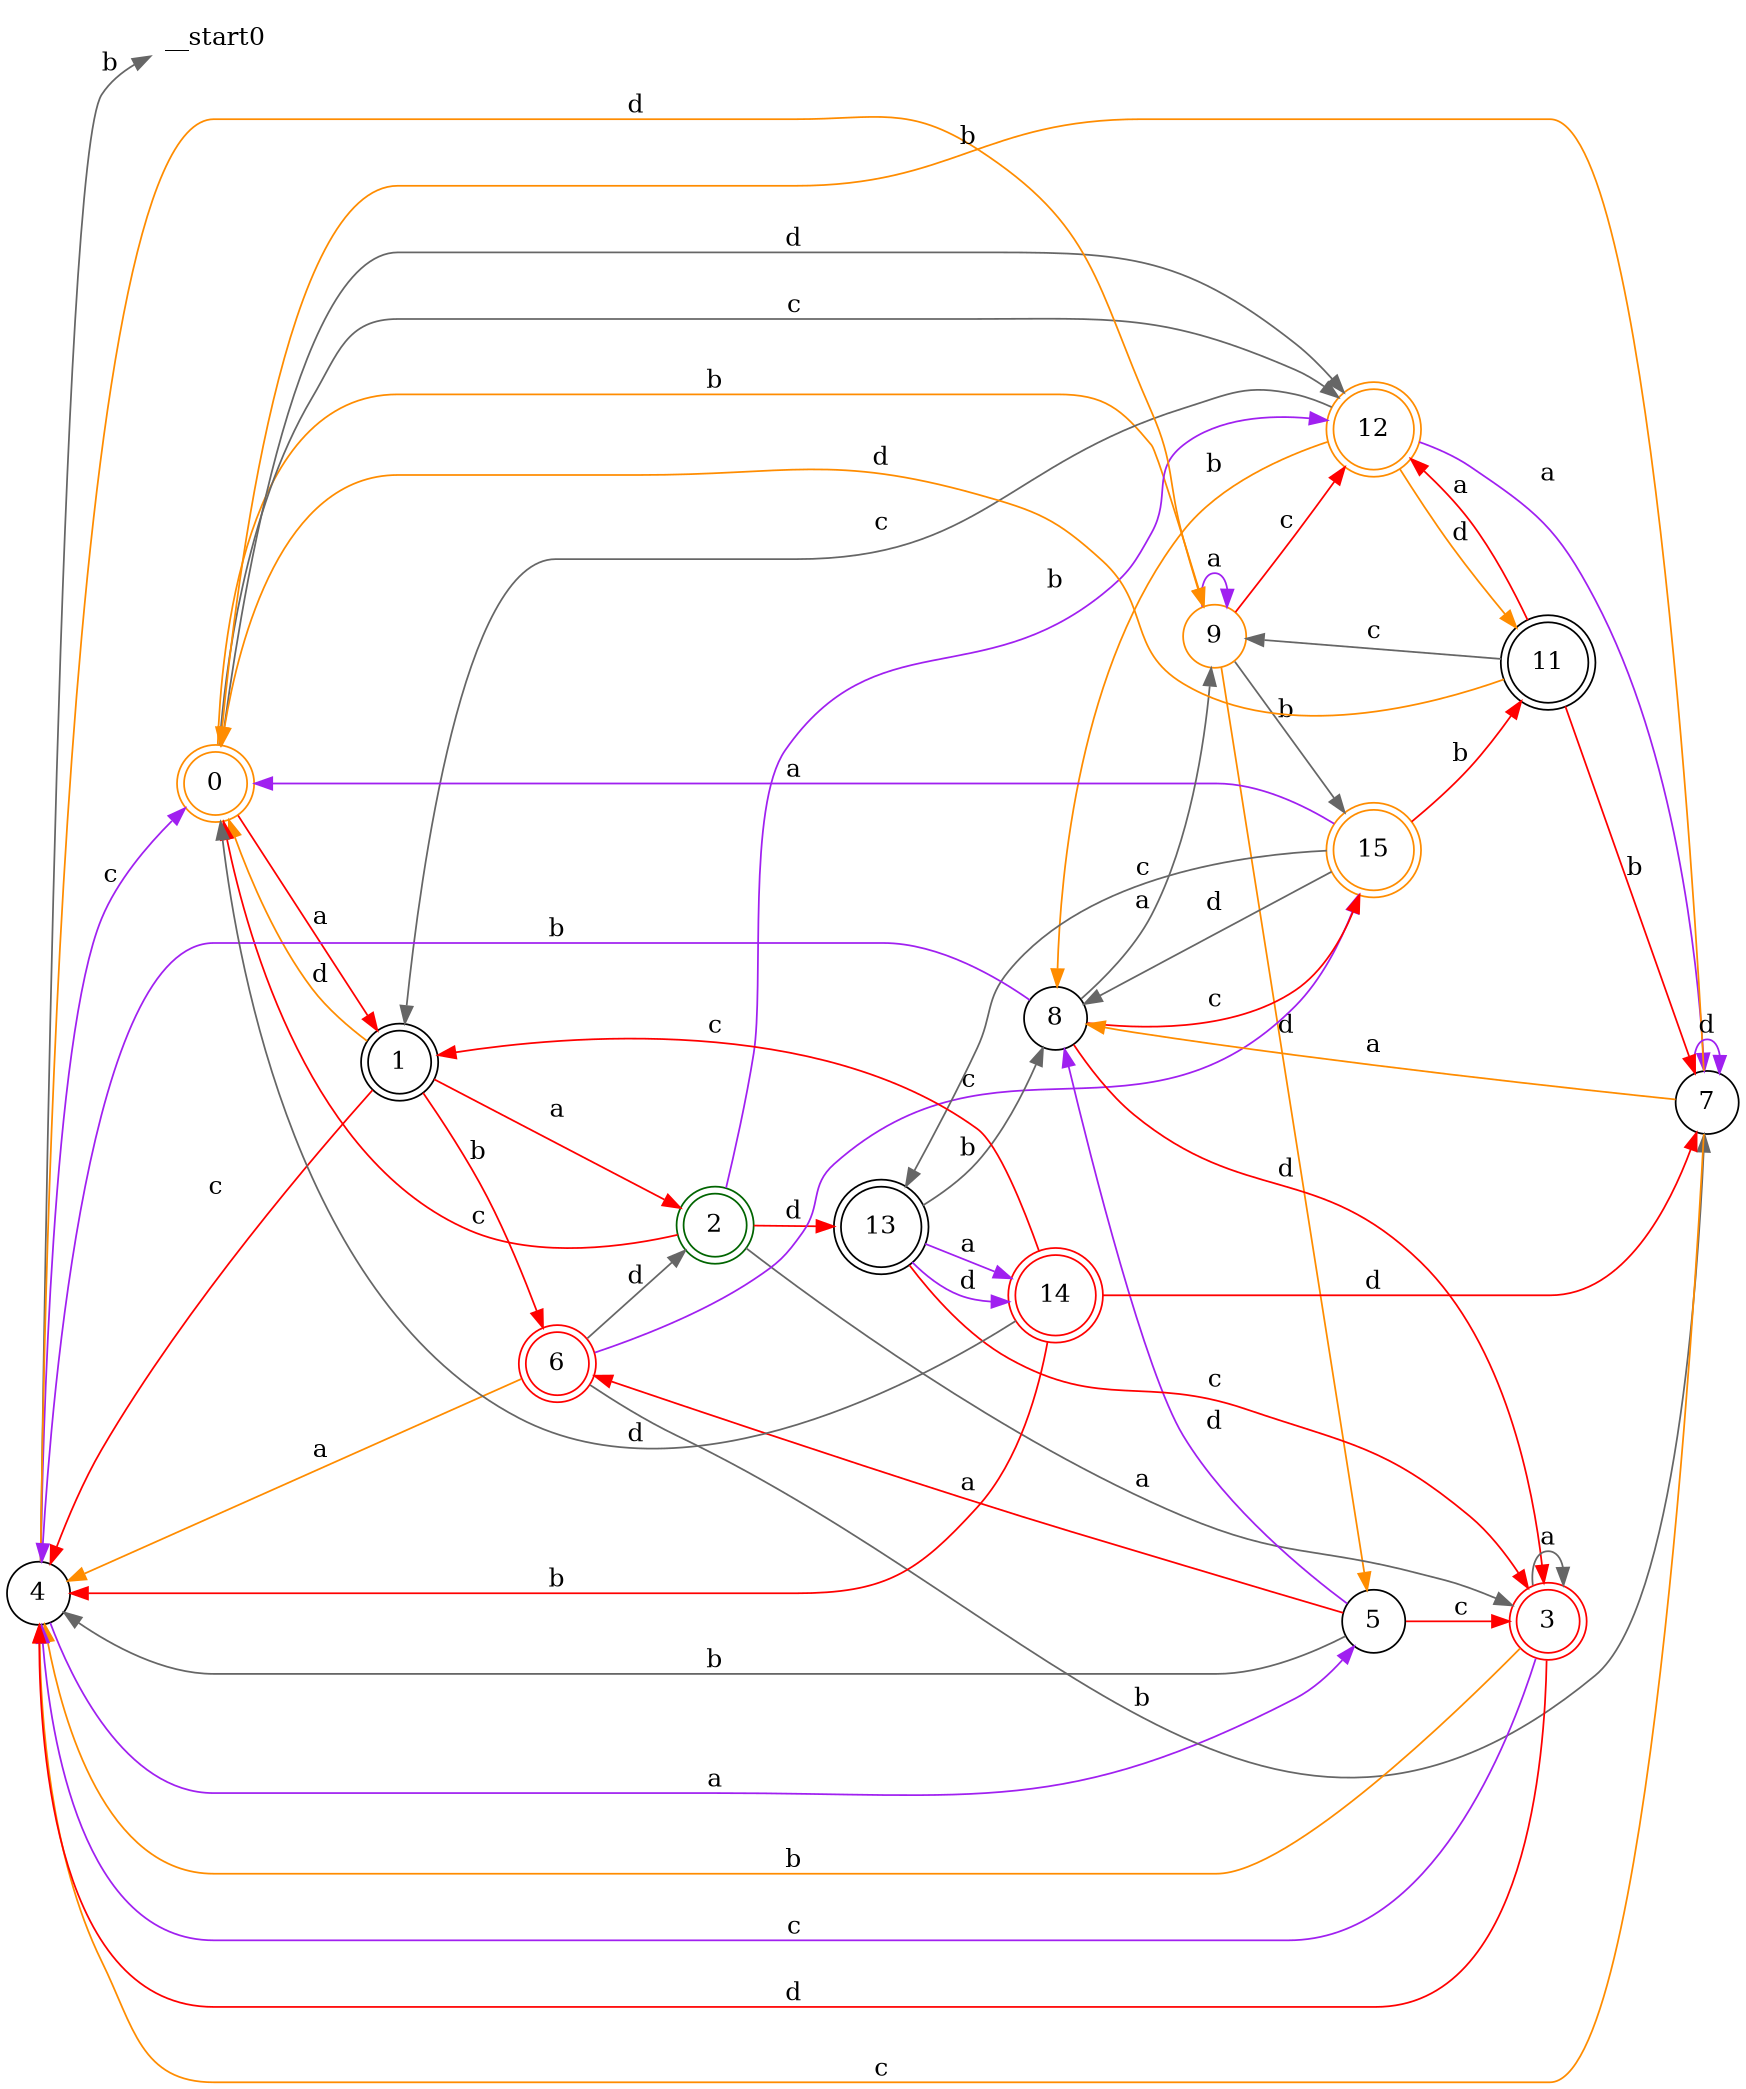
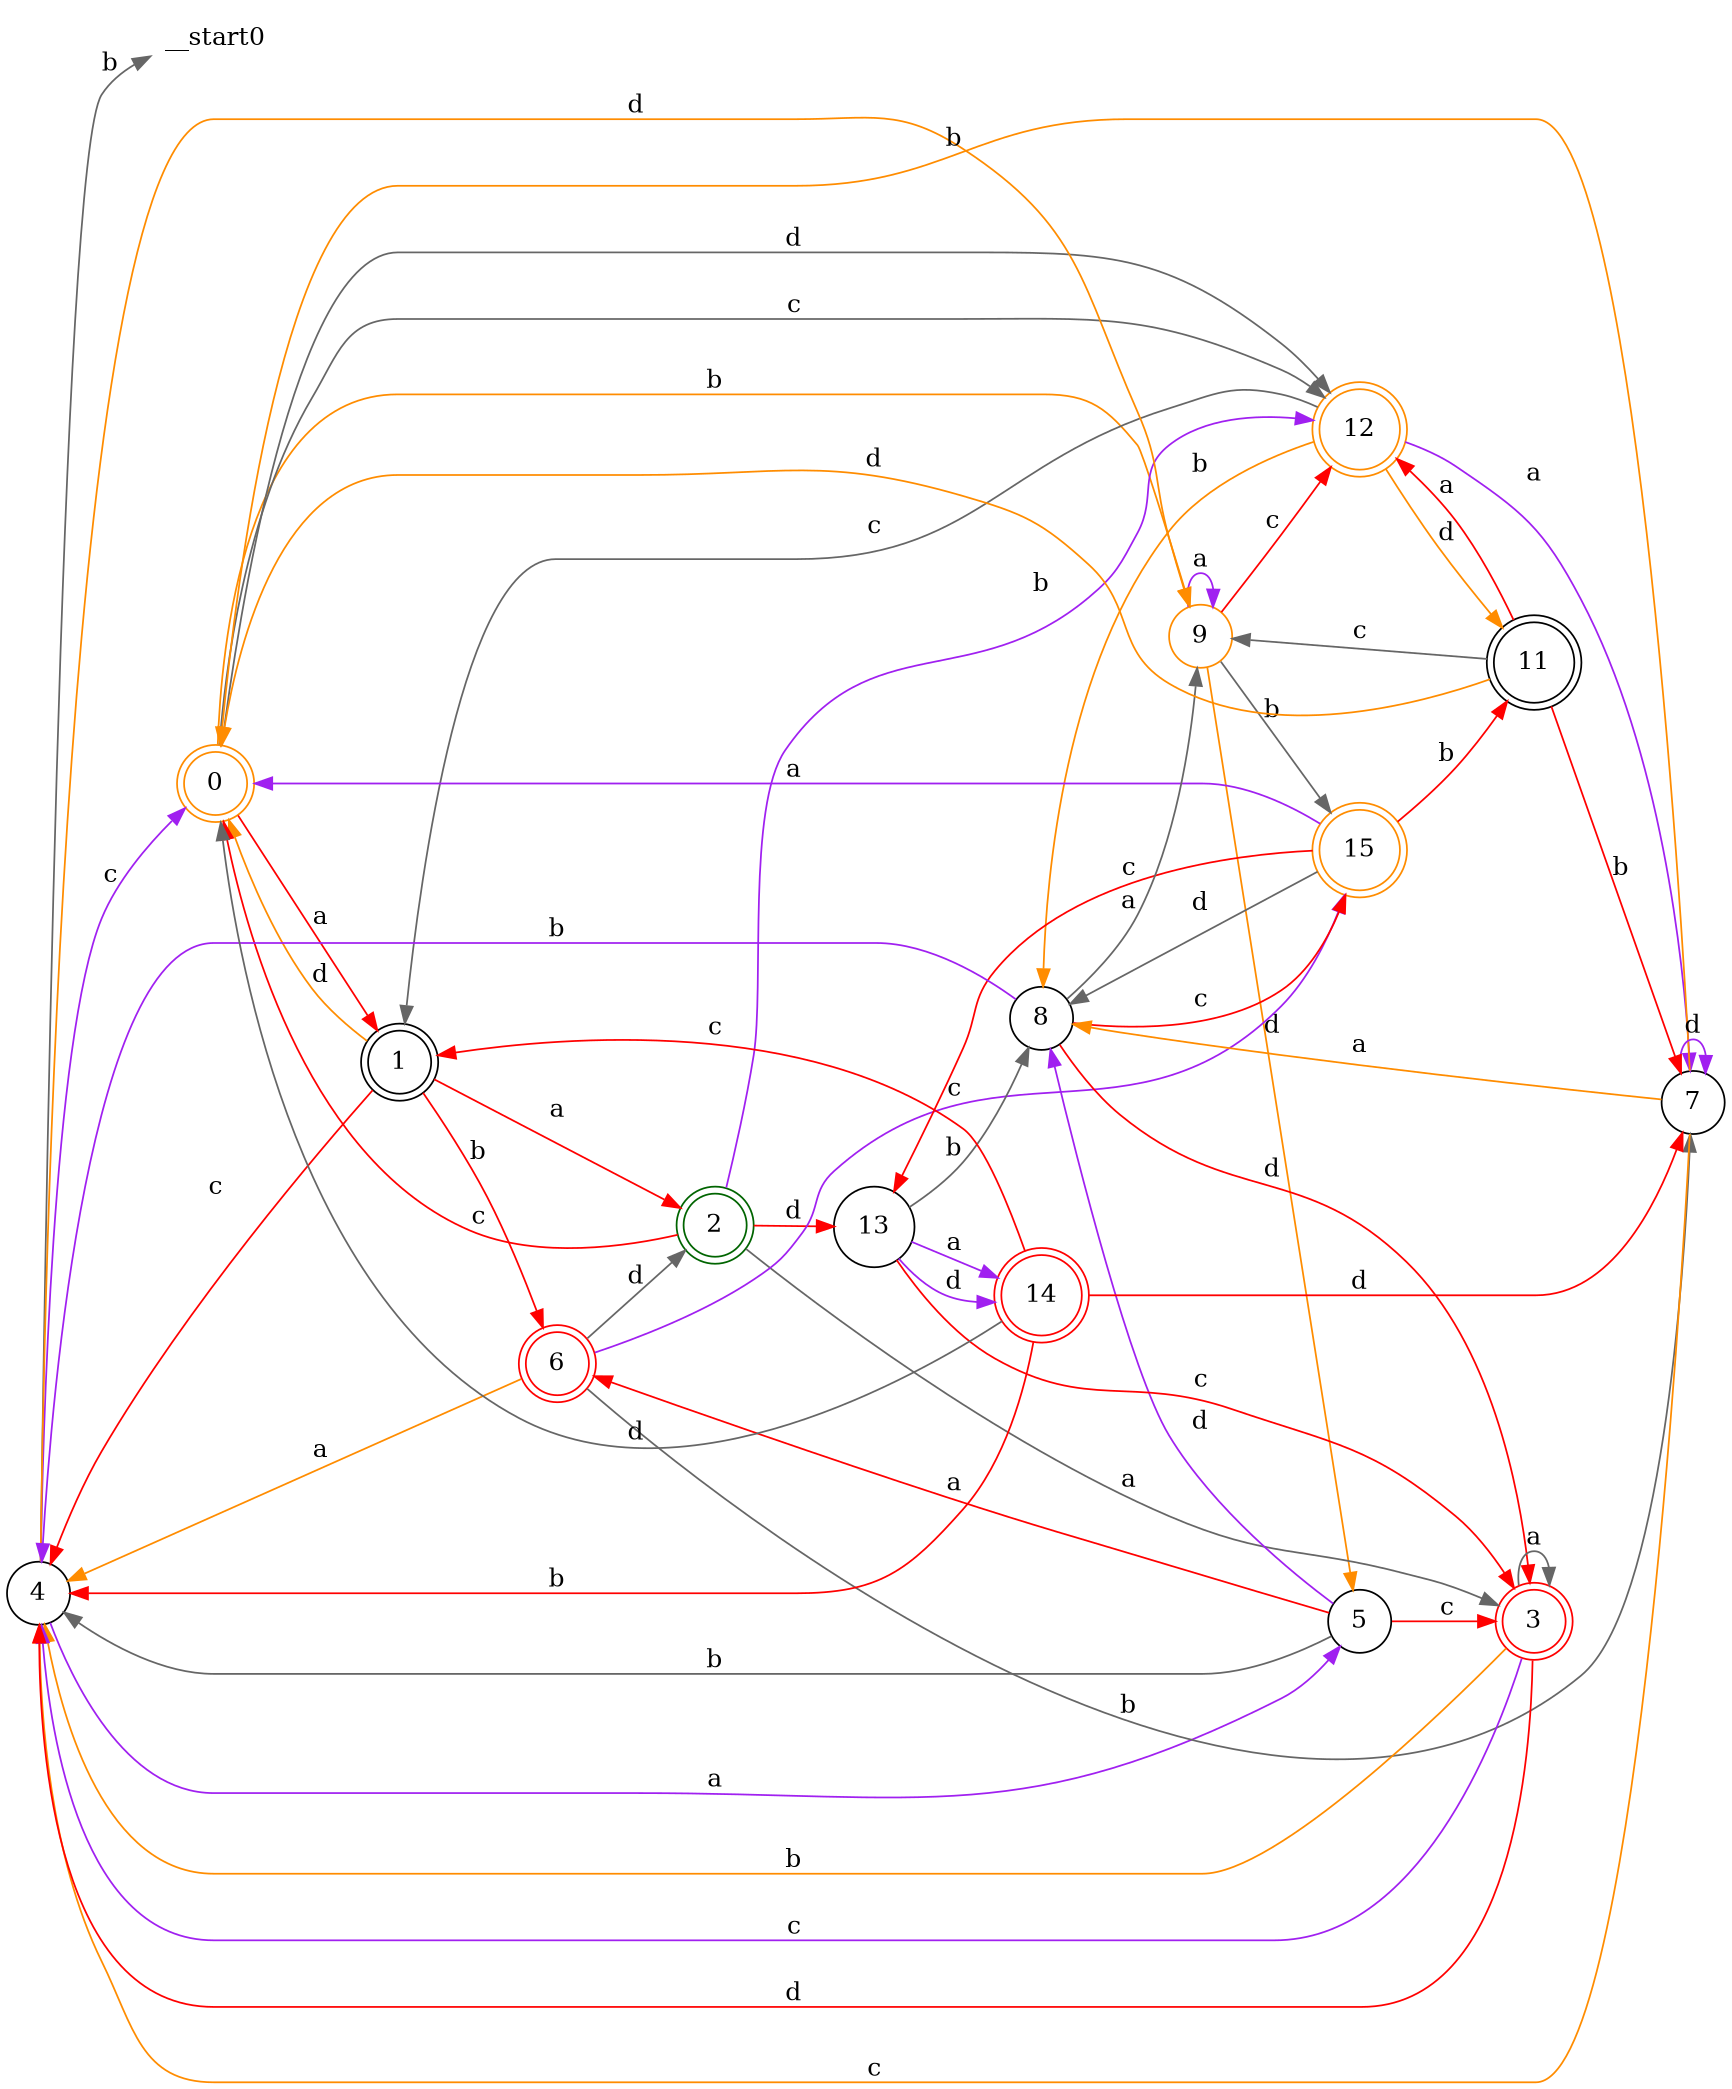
(1044, 937) -> (1029, 938)
(881, 1227) -> (874, 1227)
